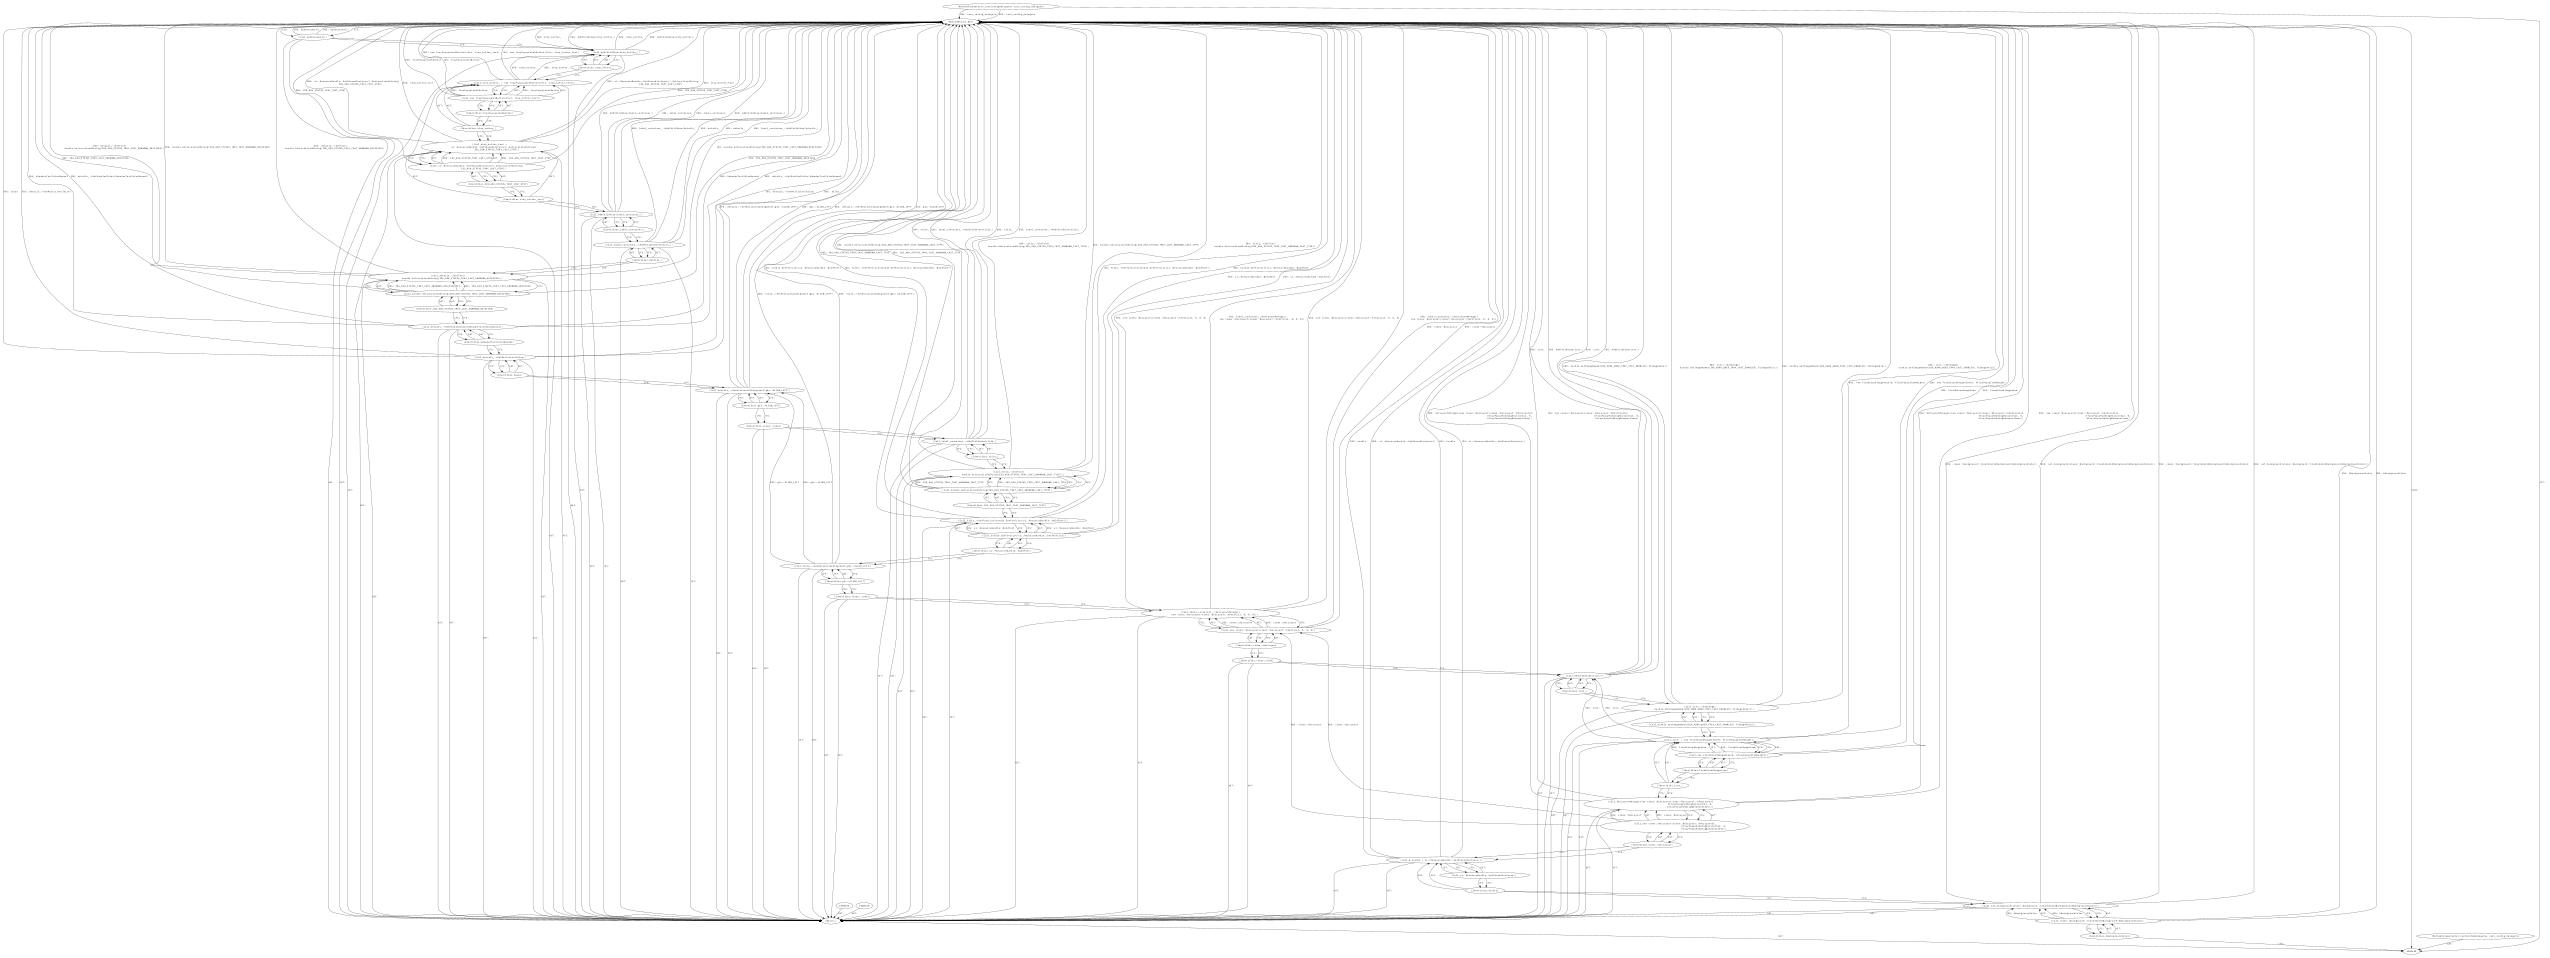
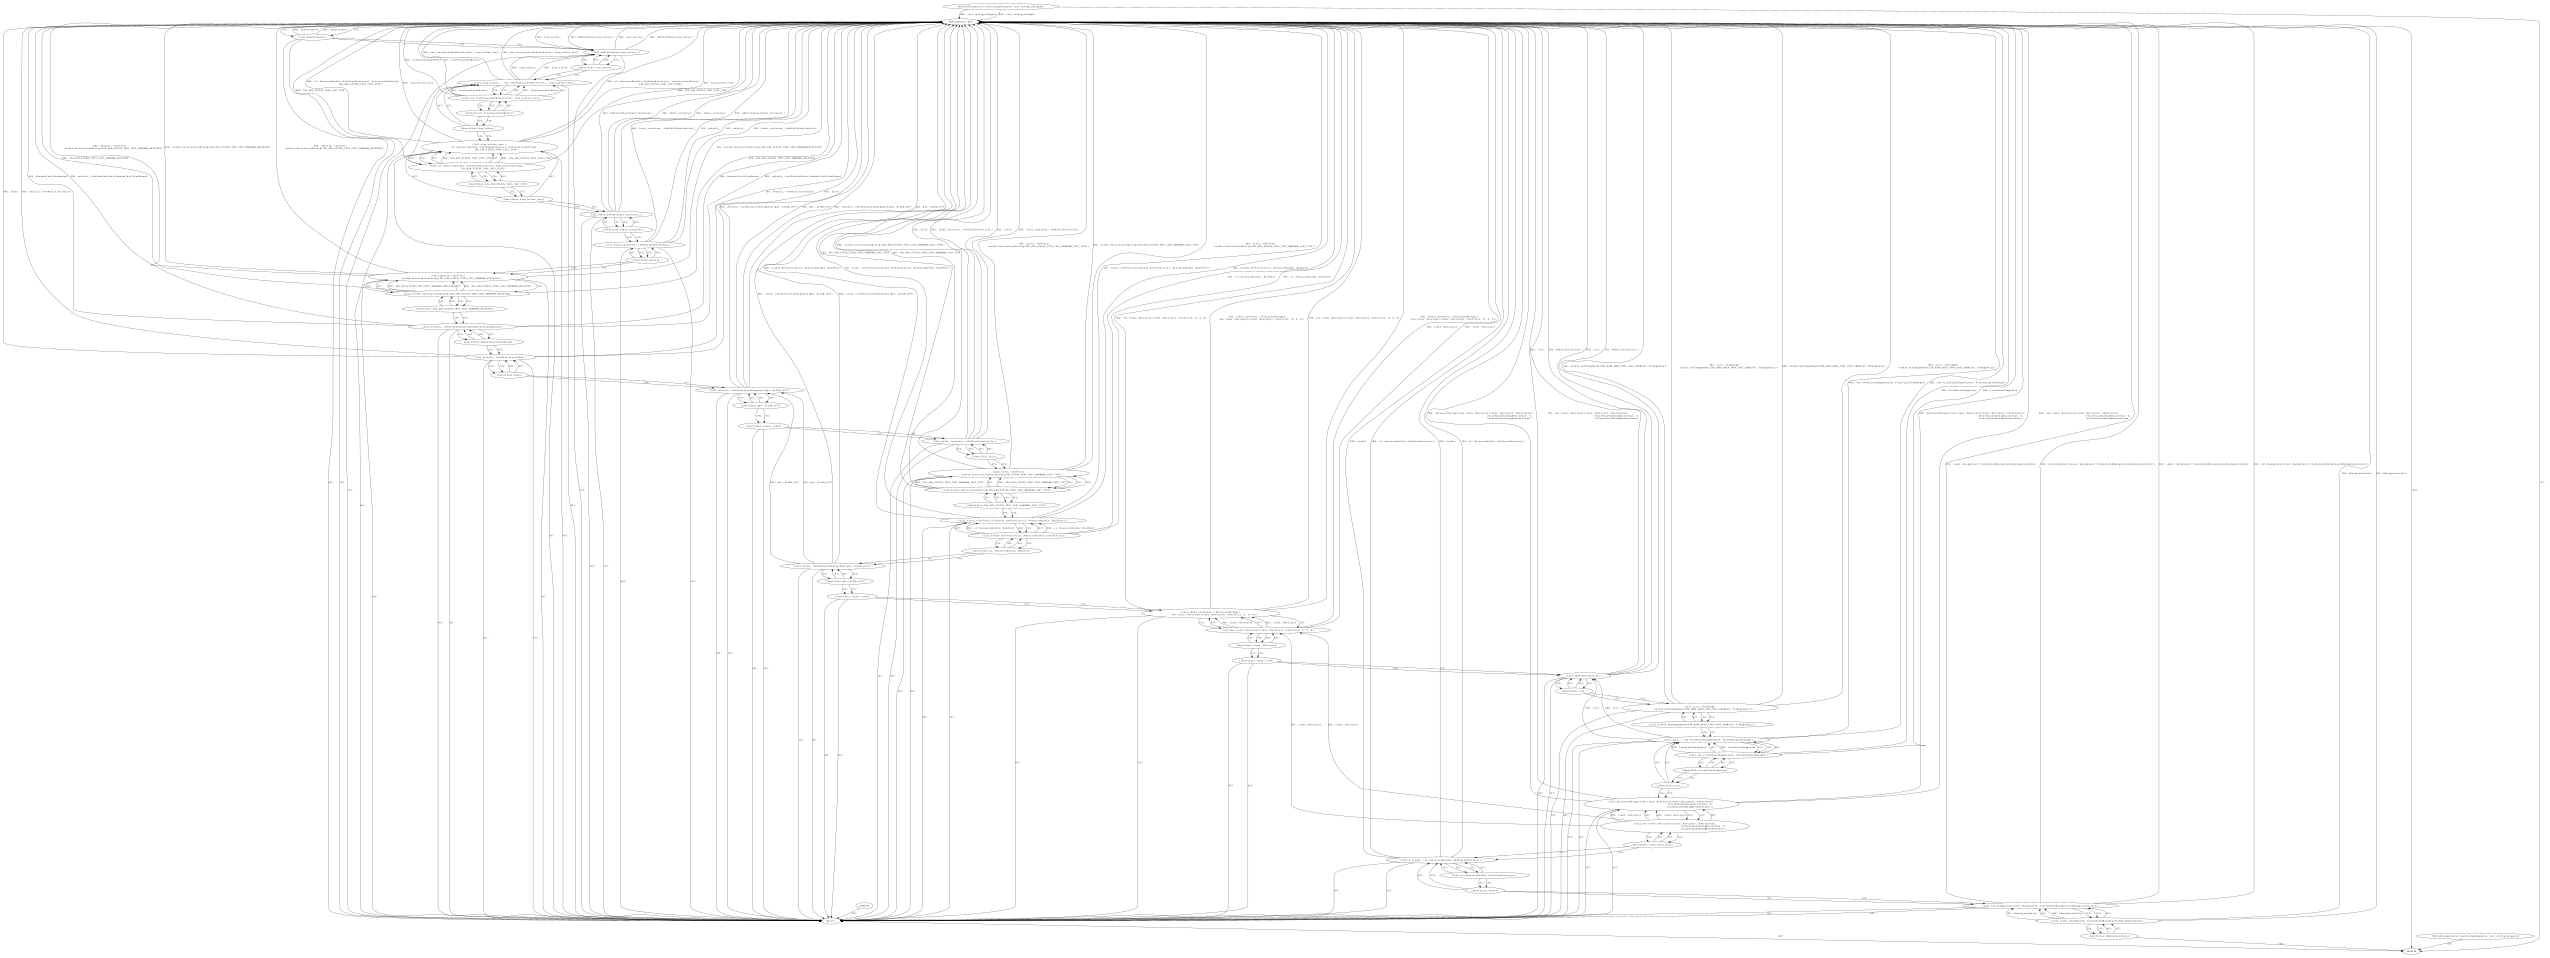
(490, 113) -> (490, 113)
(844, 906) -> none
